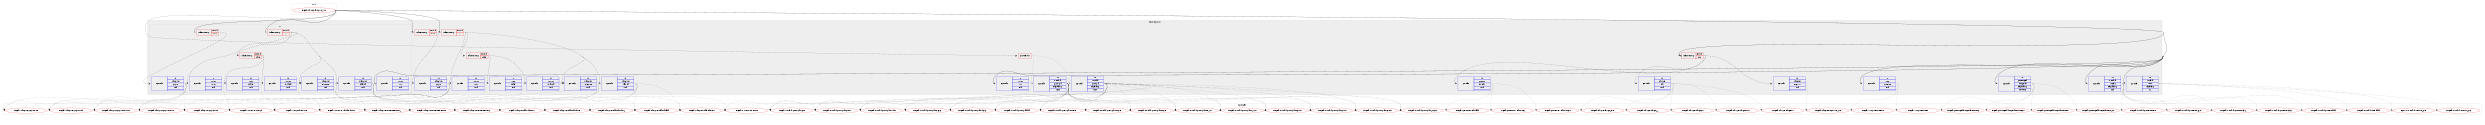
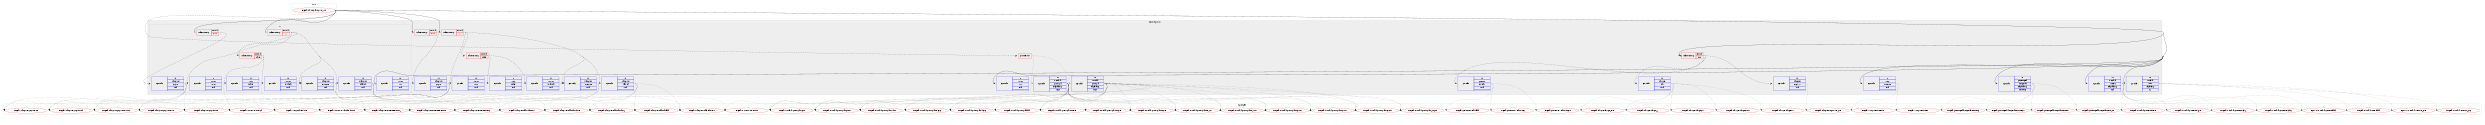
(2324, 111) -> (2324, 111)
